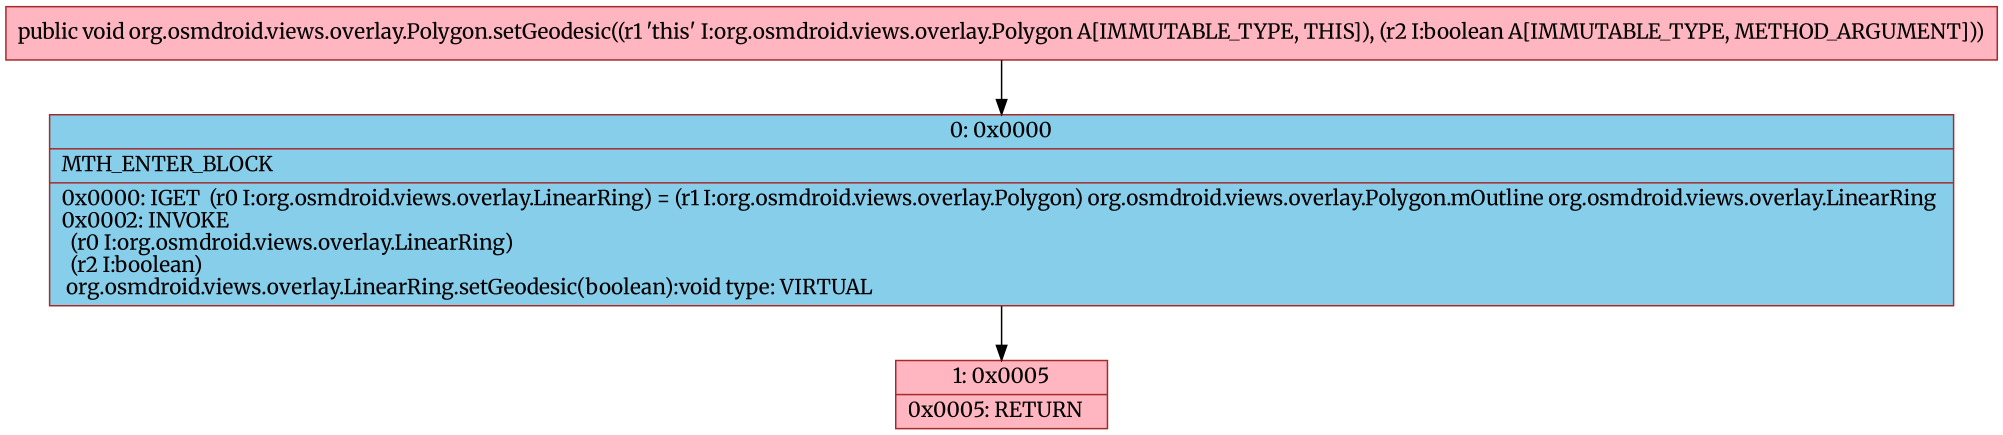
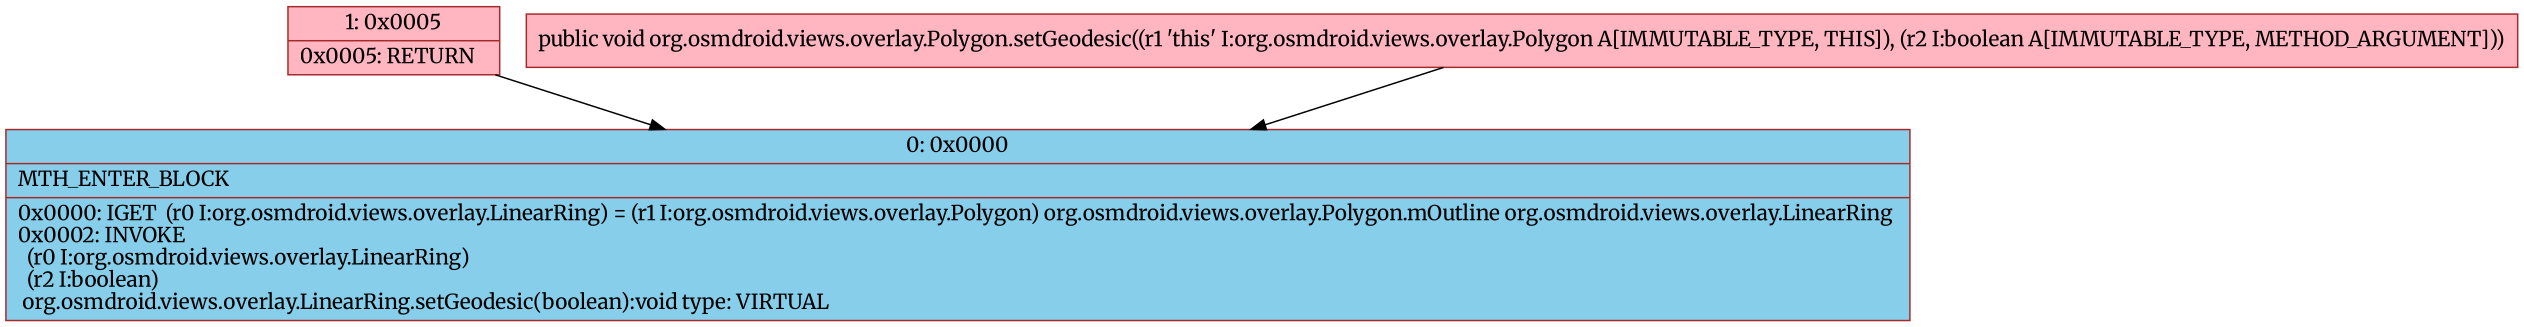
(1002, 326) -> (573, 100)
